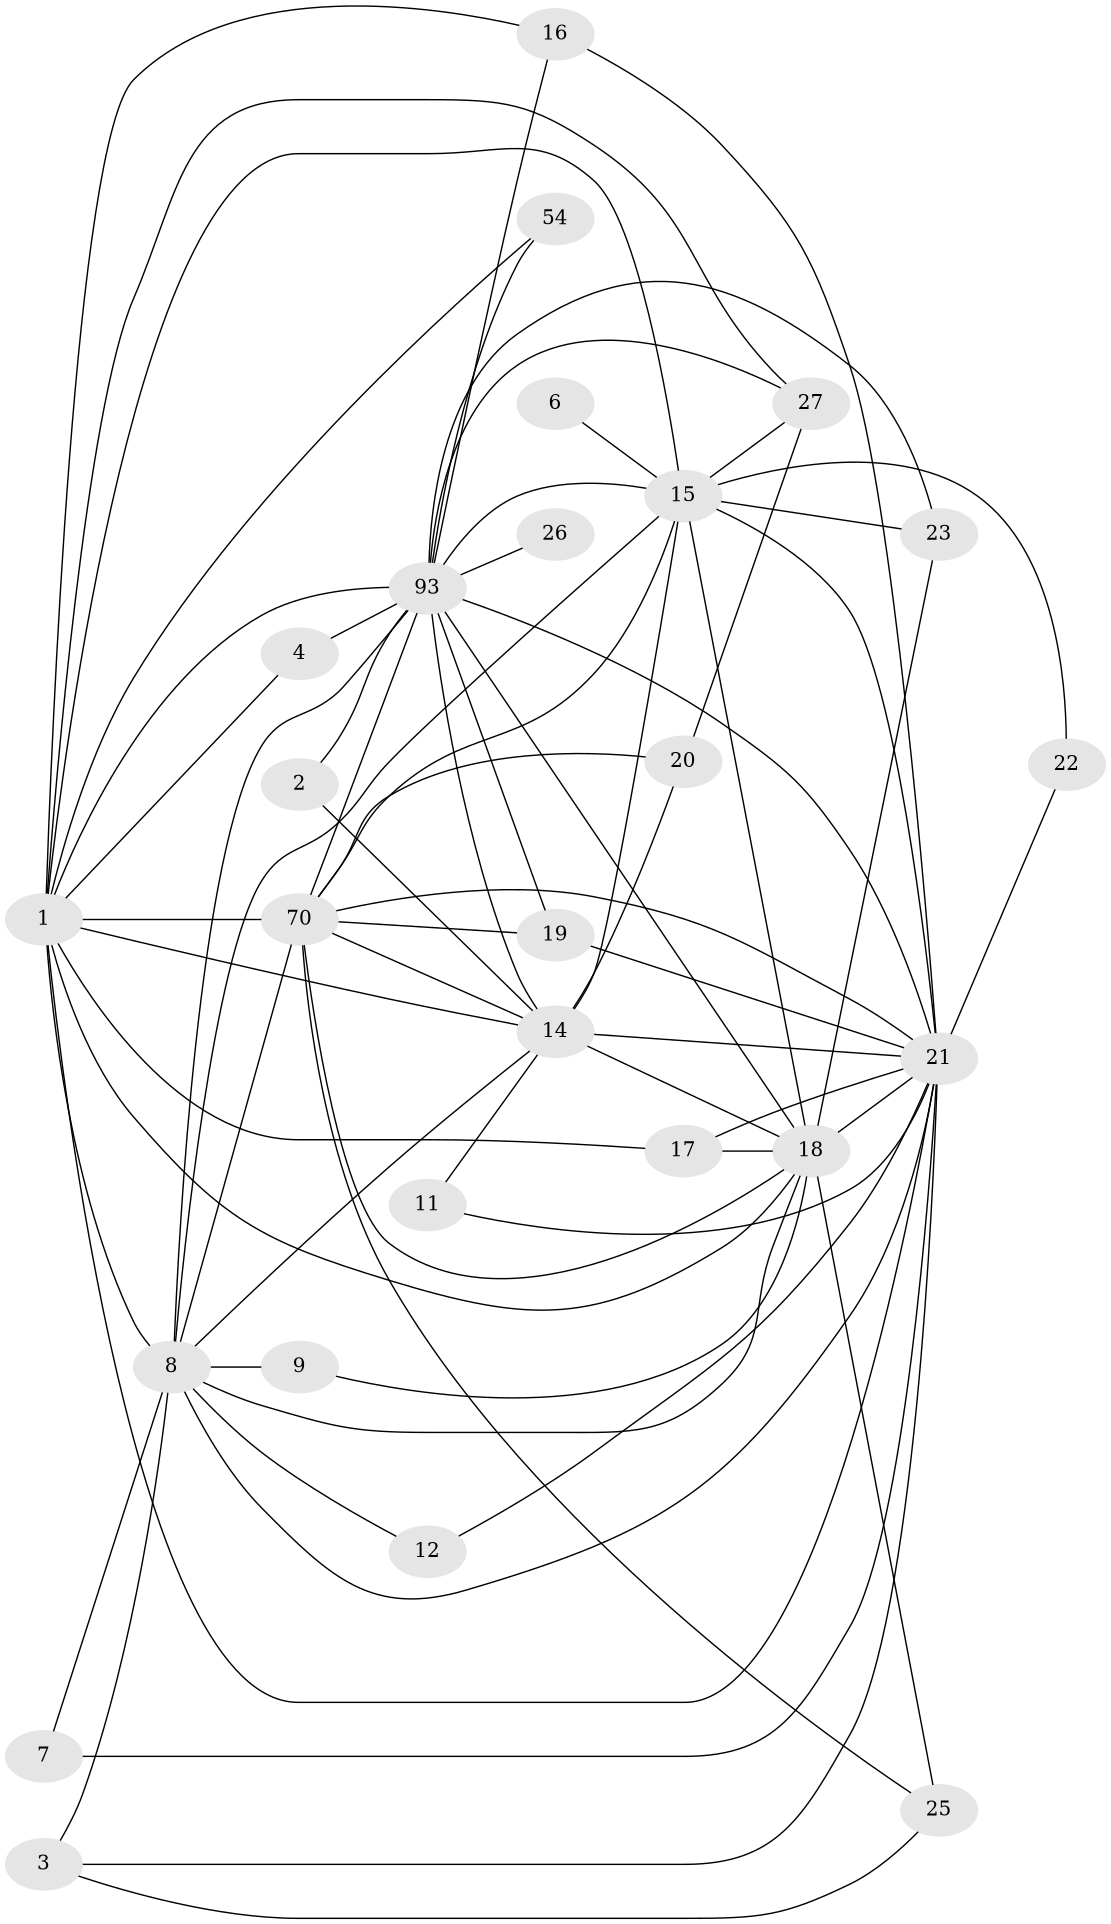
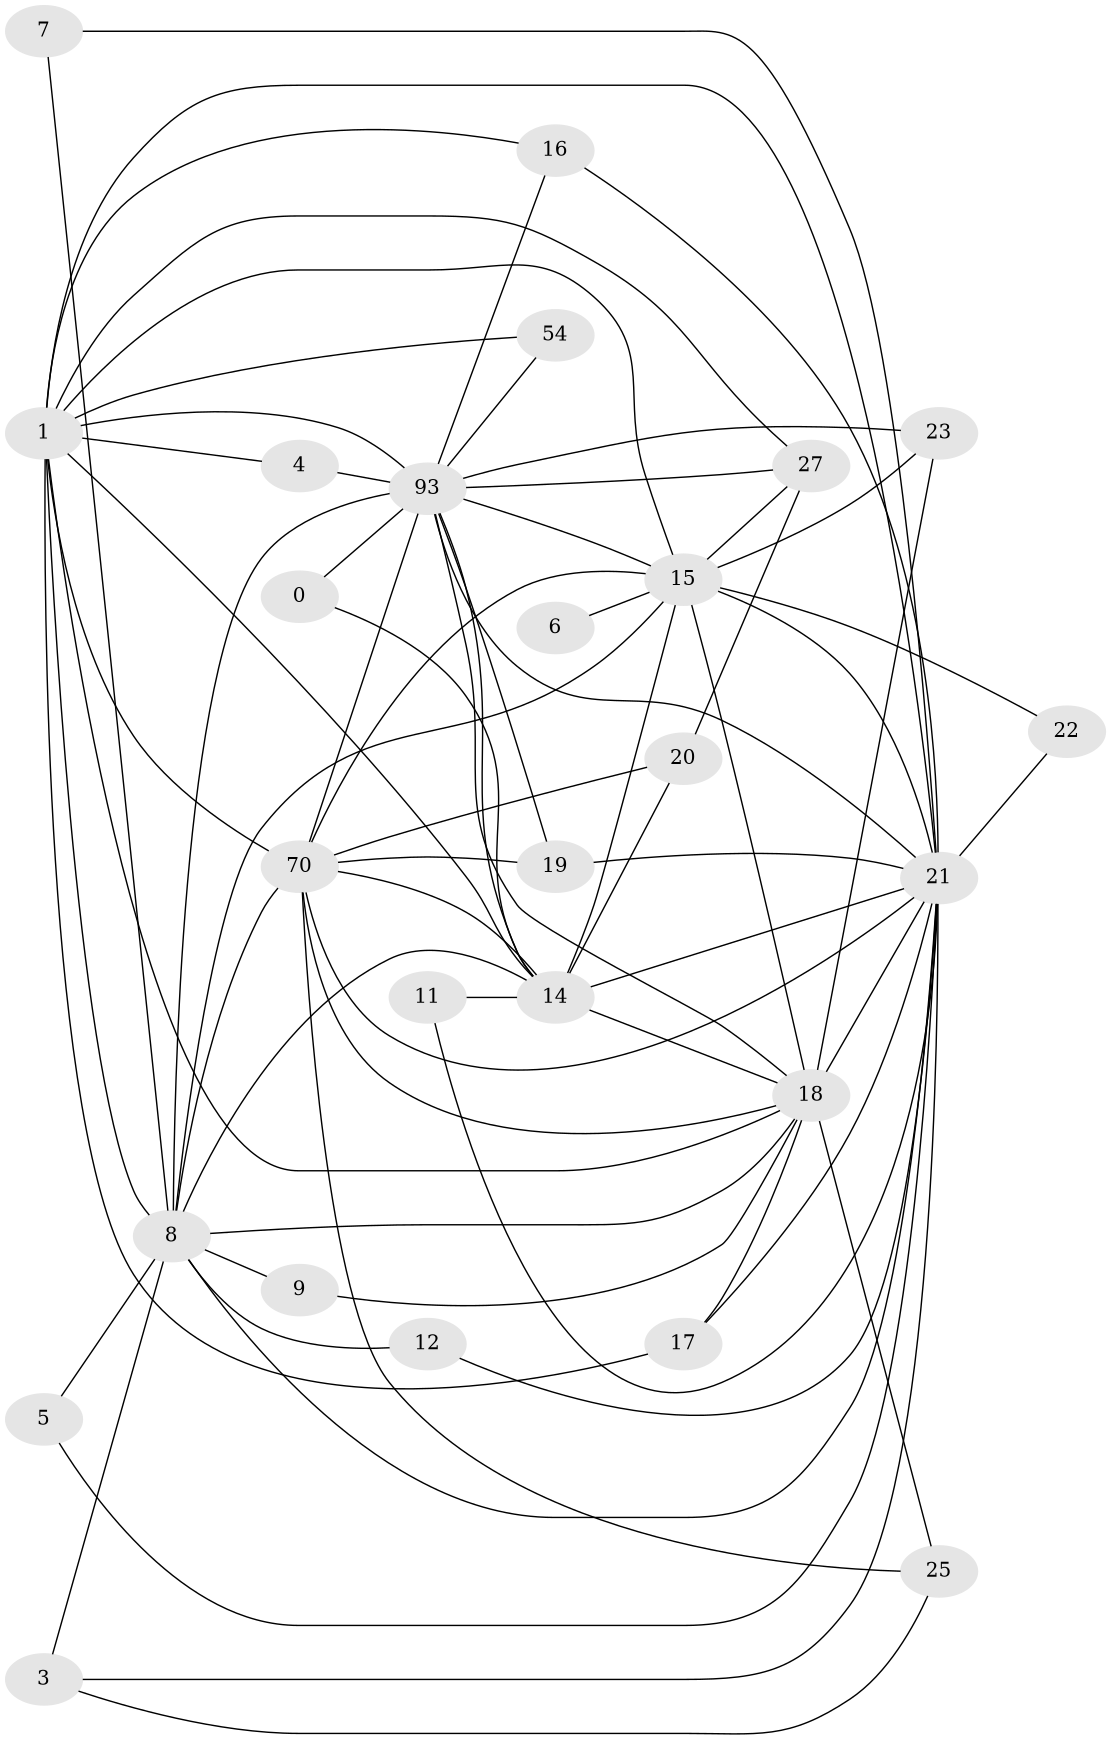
(556, 535) -> none
(300, 785) -> (300, 597)
none -> (44, 1419)
